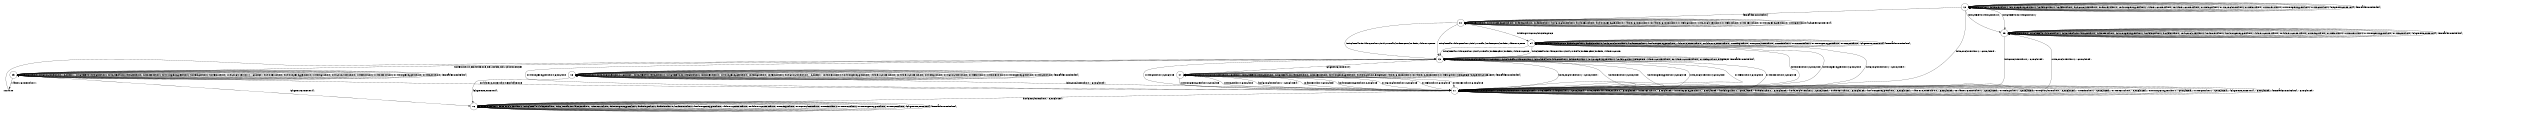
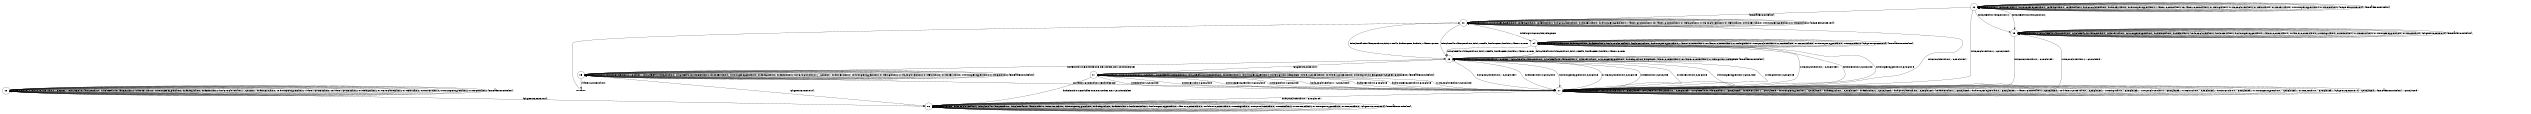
(639, 63) -> (992, 29)
(1012, 83) -> (1922, 35)
none -> (1014, 98)
